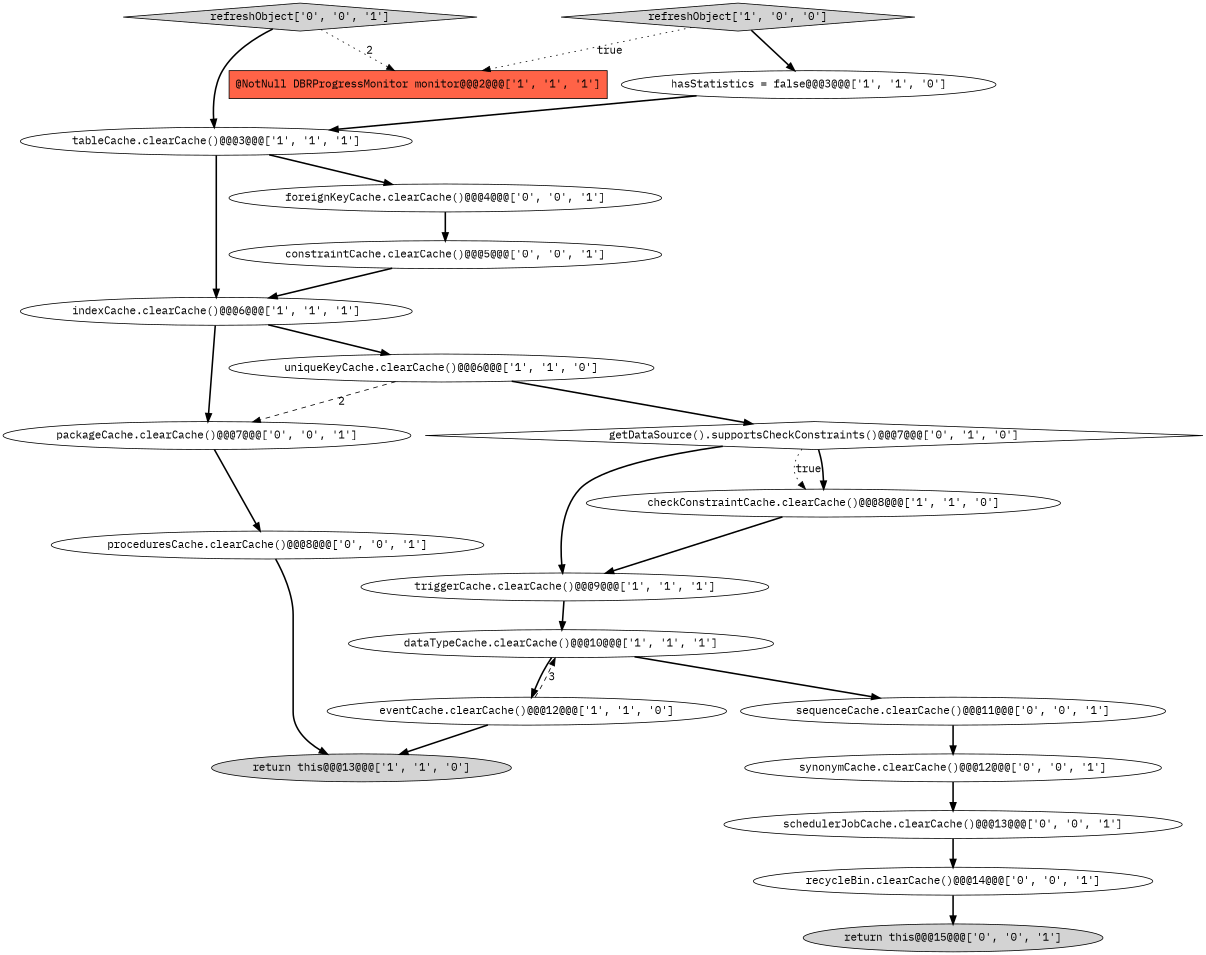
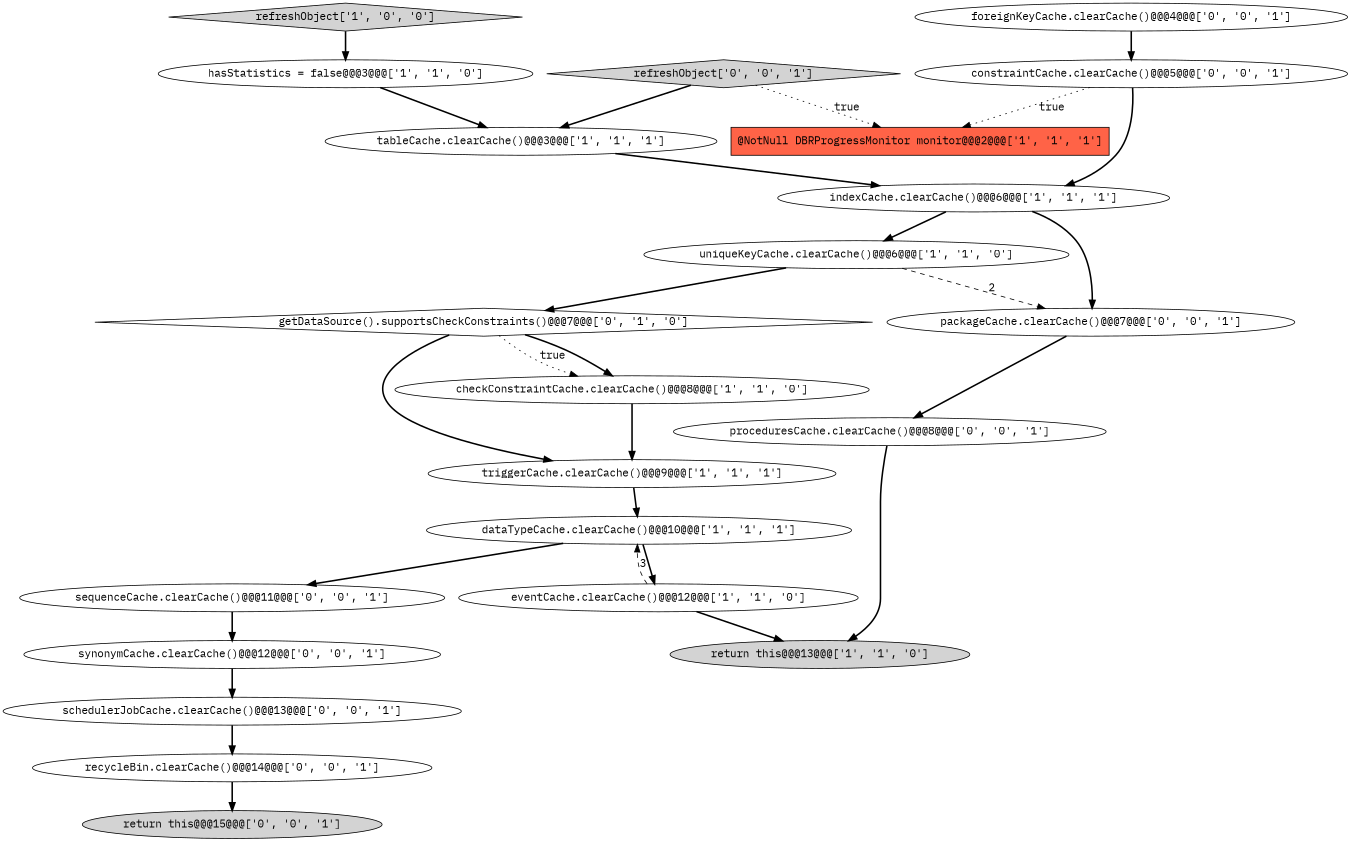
(591, 48) -> (1030, 106)
(370, 51) -> (847, 108)
(327, 169) -> none
